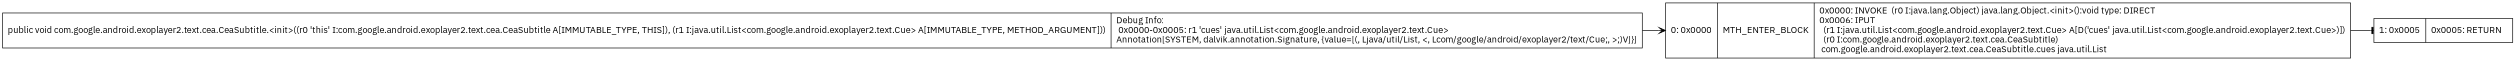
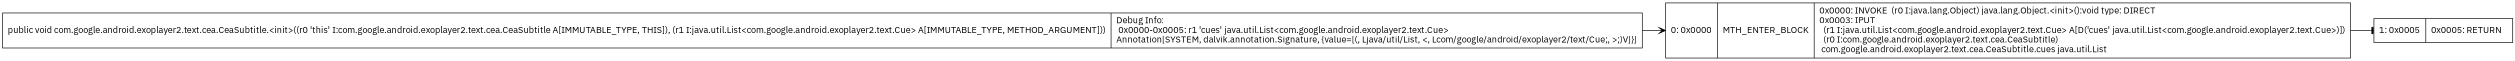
(1850, 20) -> (1850, 20)
